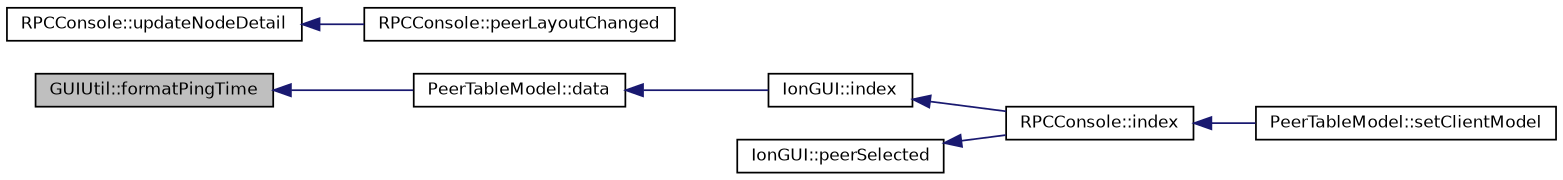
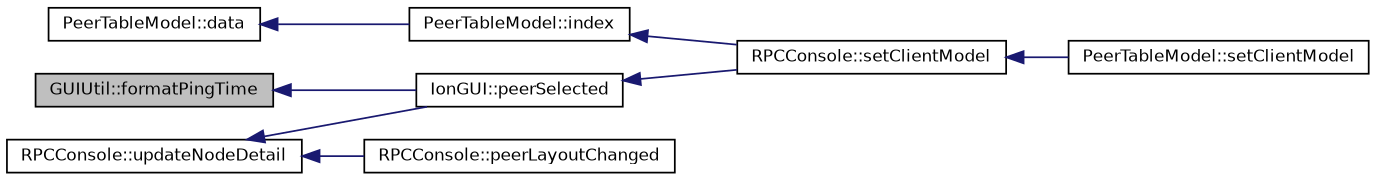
(352, 90) -> (354, 90)
(840, 90) -> (520, 24)
none -> (346, 122)
(1100, 123) -> (872, 57)
